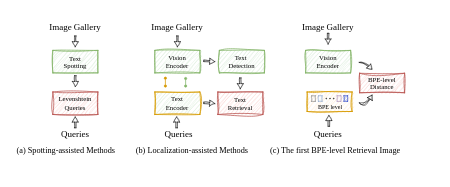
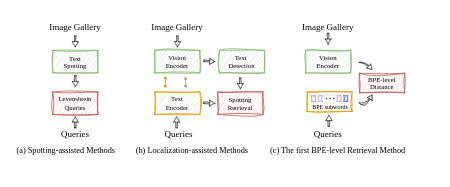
(240, 103) -> (240, 103)
(330, 106) -> (330, 106)
(350, 151) -> (352, 151)
